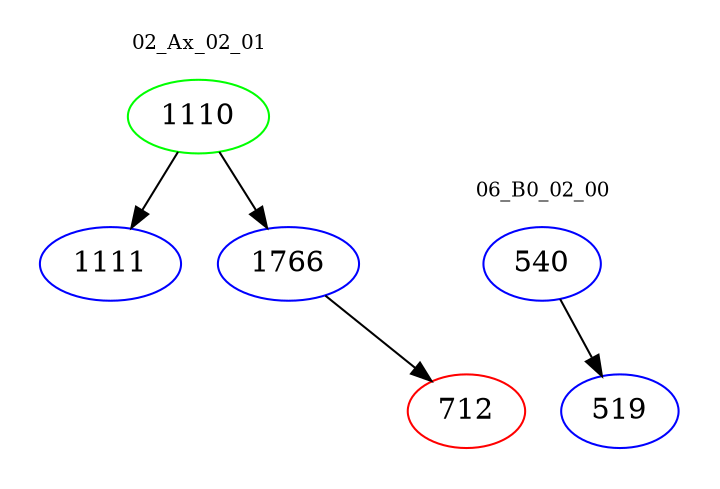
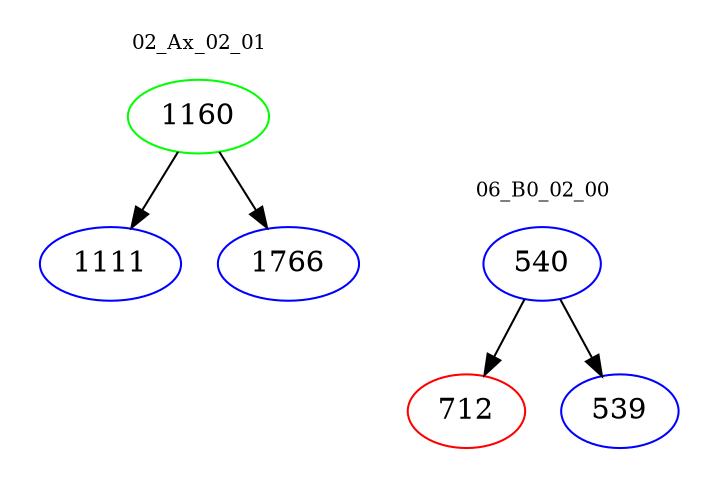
(198, 117) -> (198, 117)
(370, 332) -> (509, 328)
(620, 411) -> (620, 411)
